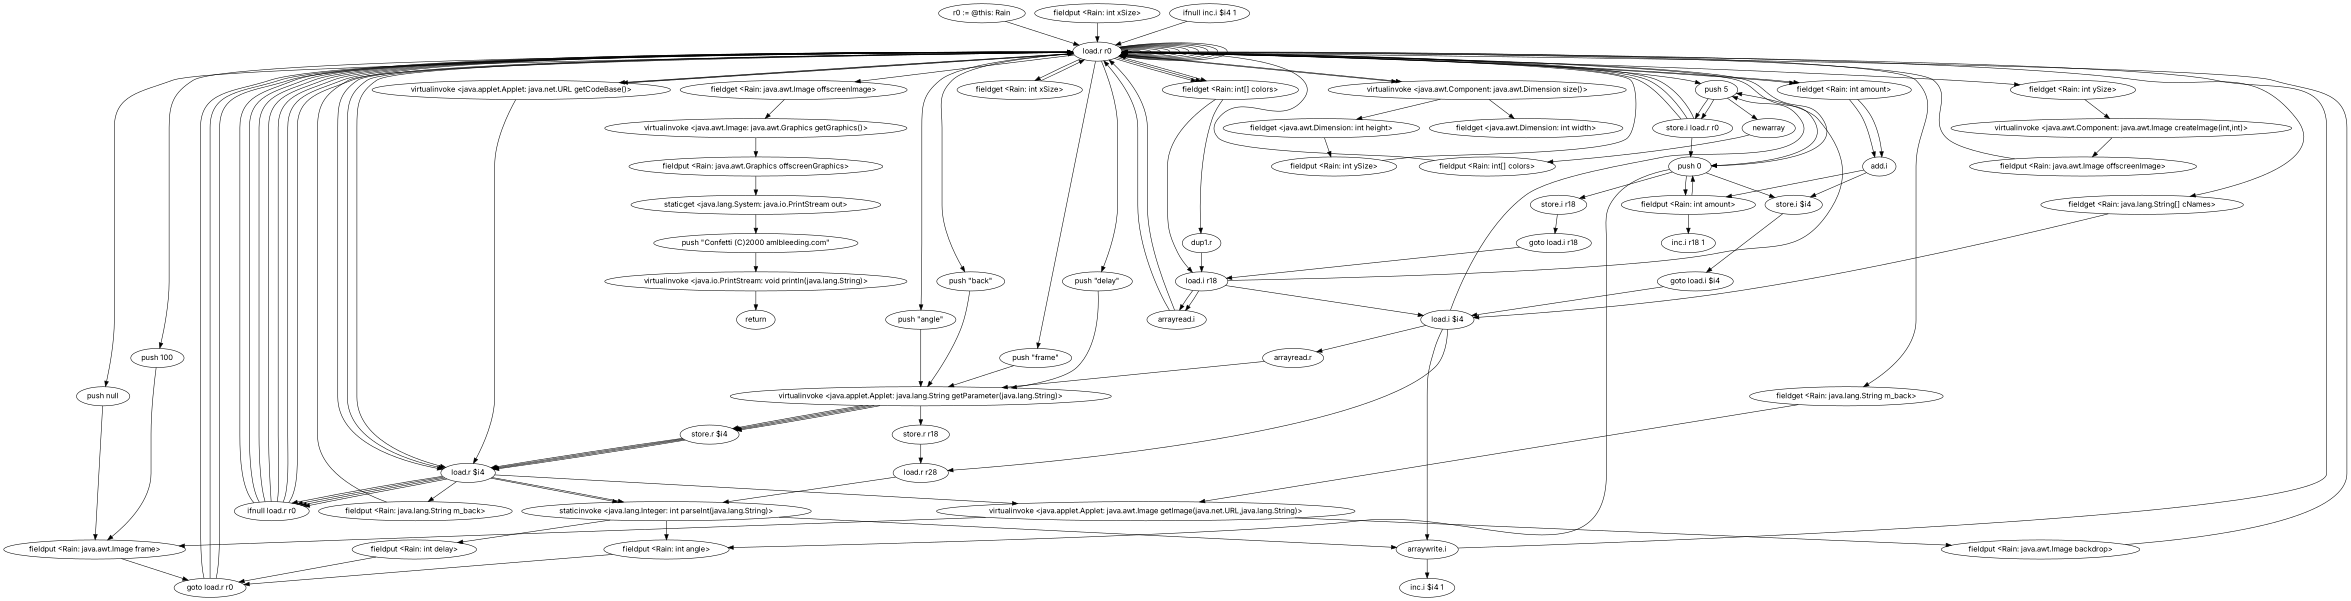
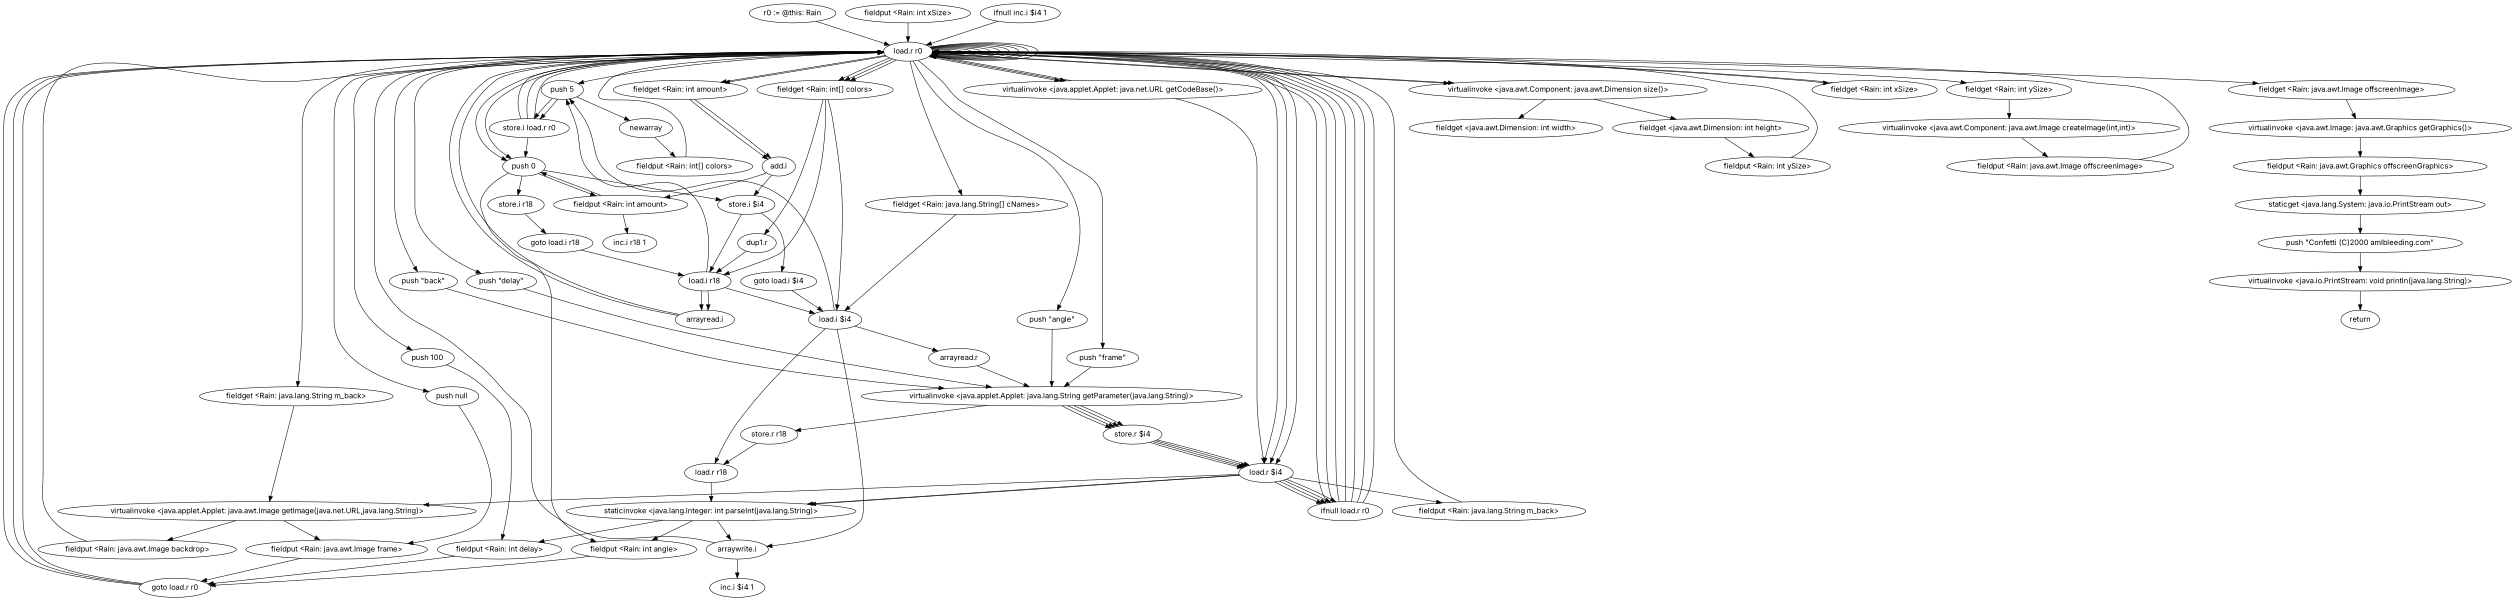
none -> (842, 202)
none -> (727, 241)
(151, 459) -> (511, 434)
(921, 473) -> (711, 473)
